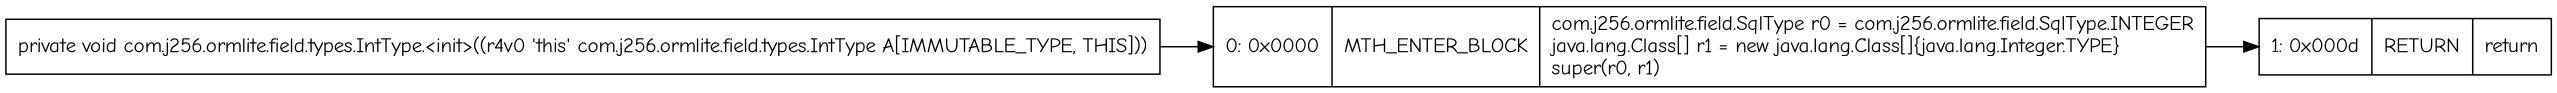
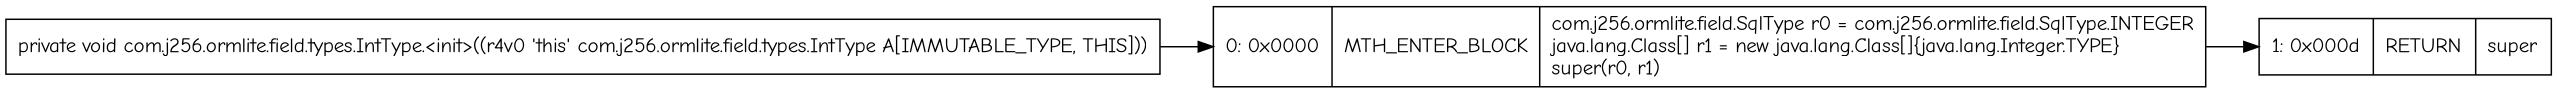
(2512, 46) -> (2513, 46)
